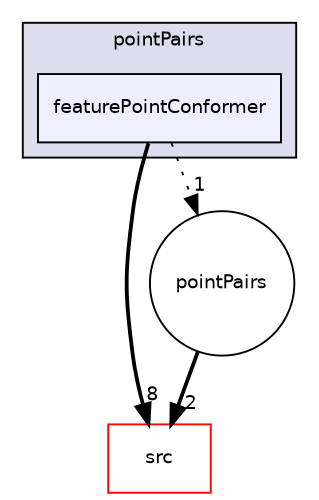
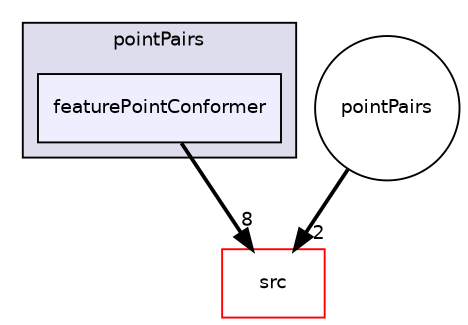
(181, 170) -> none
